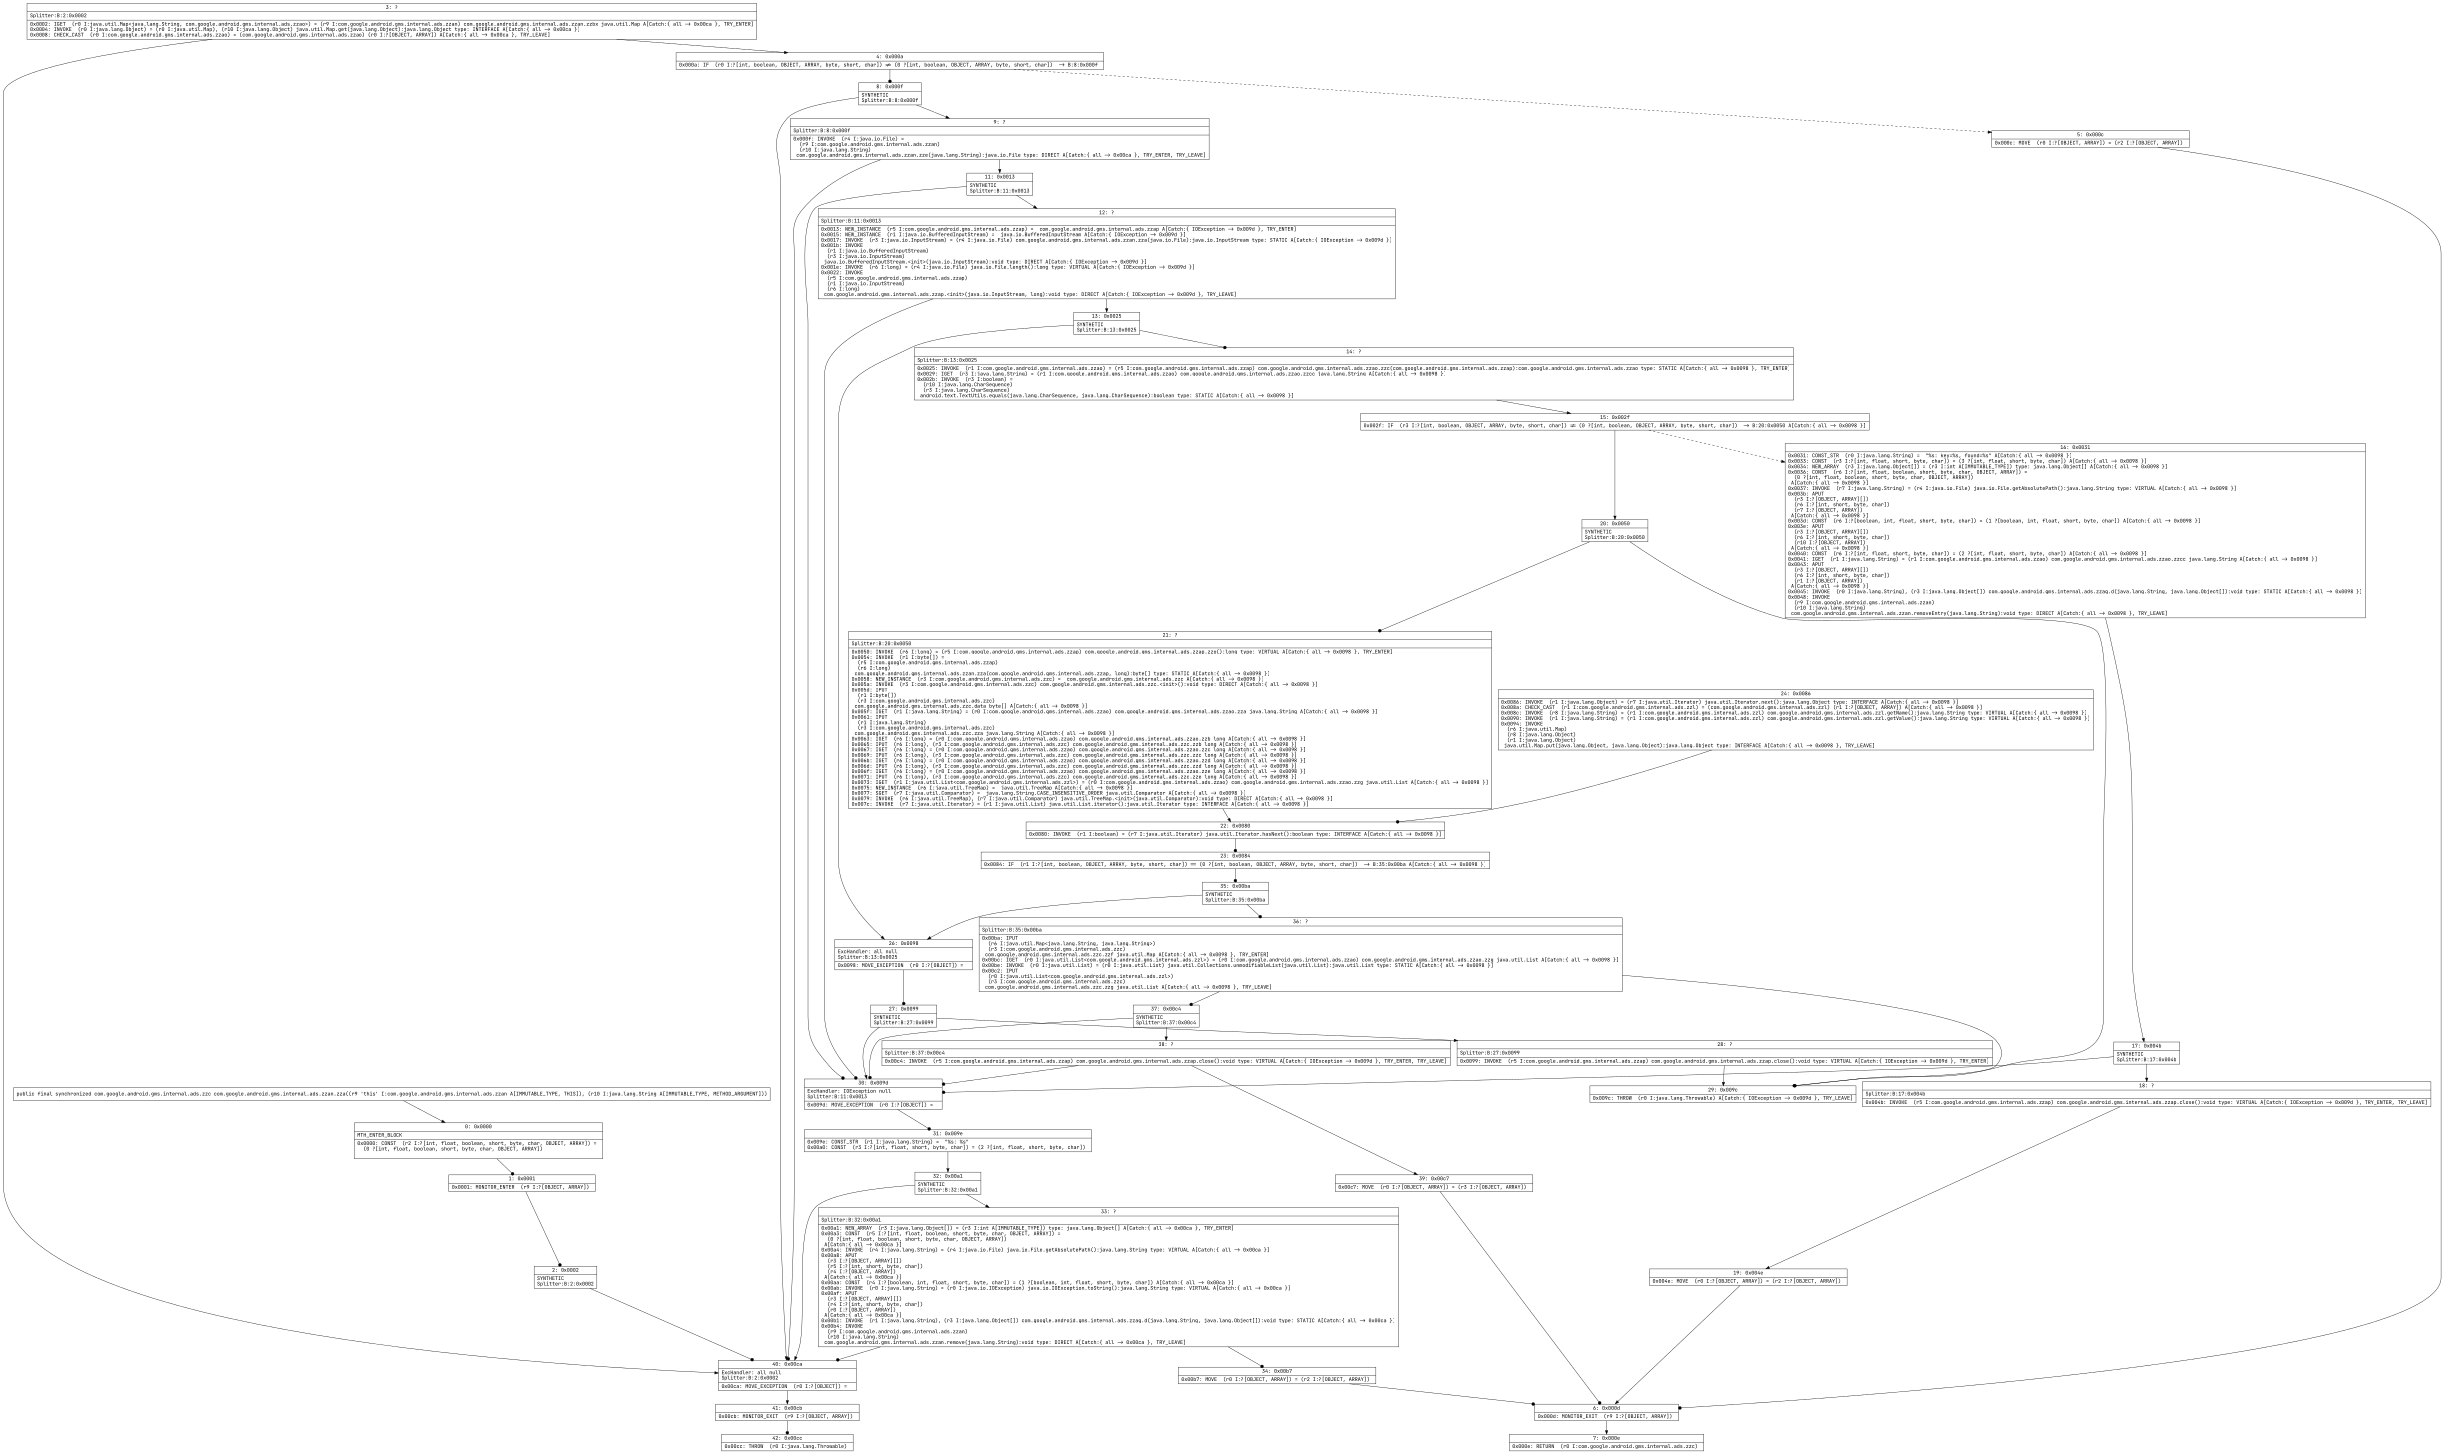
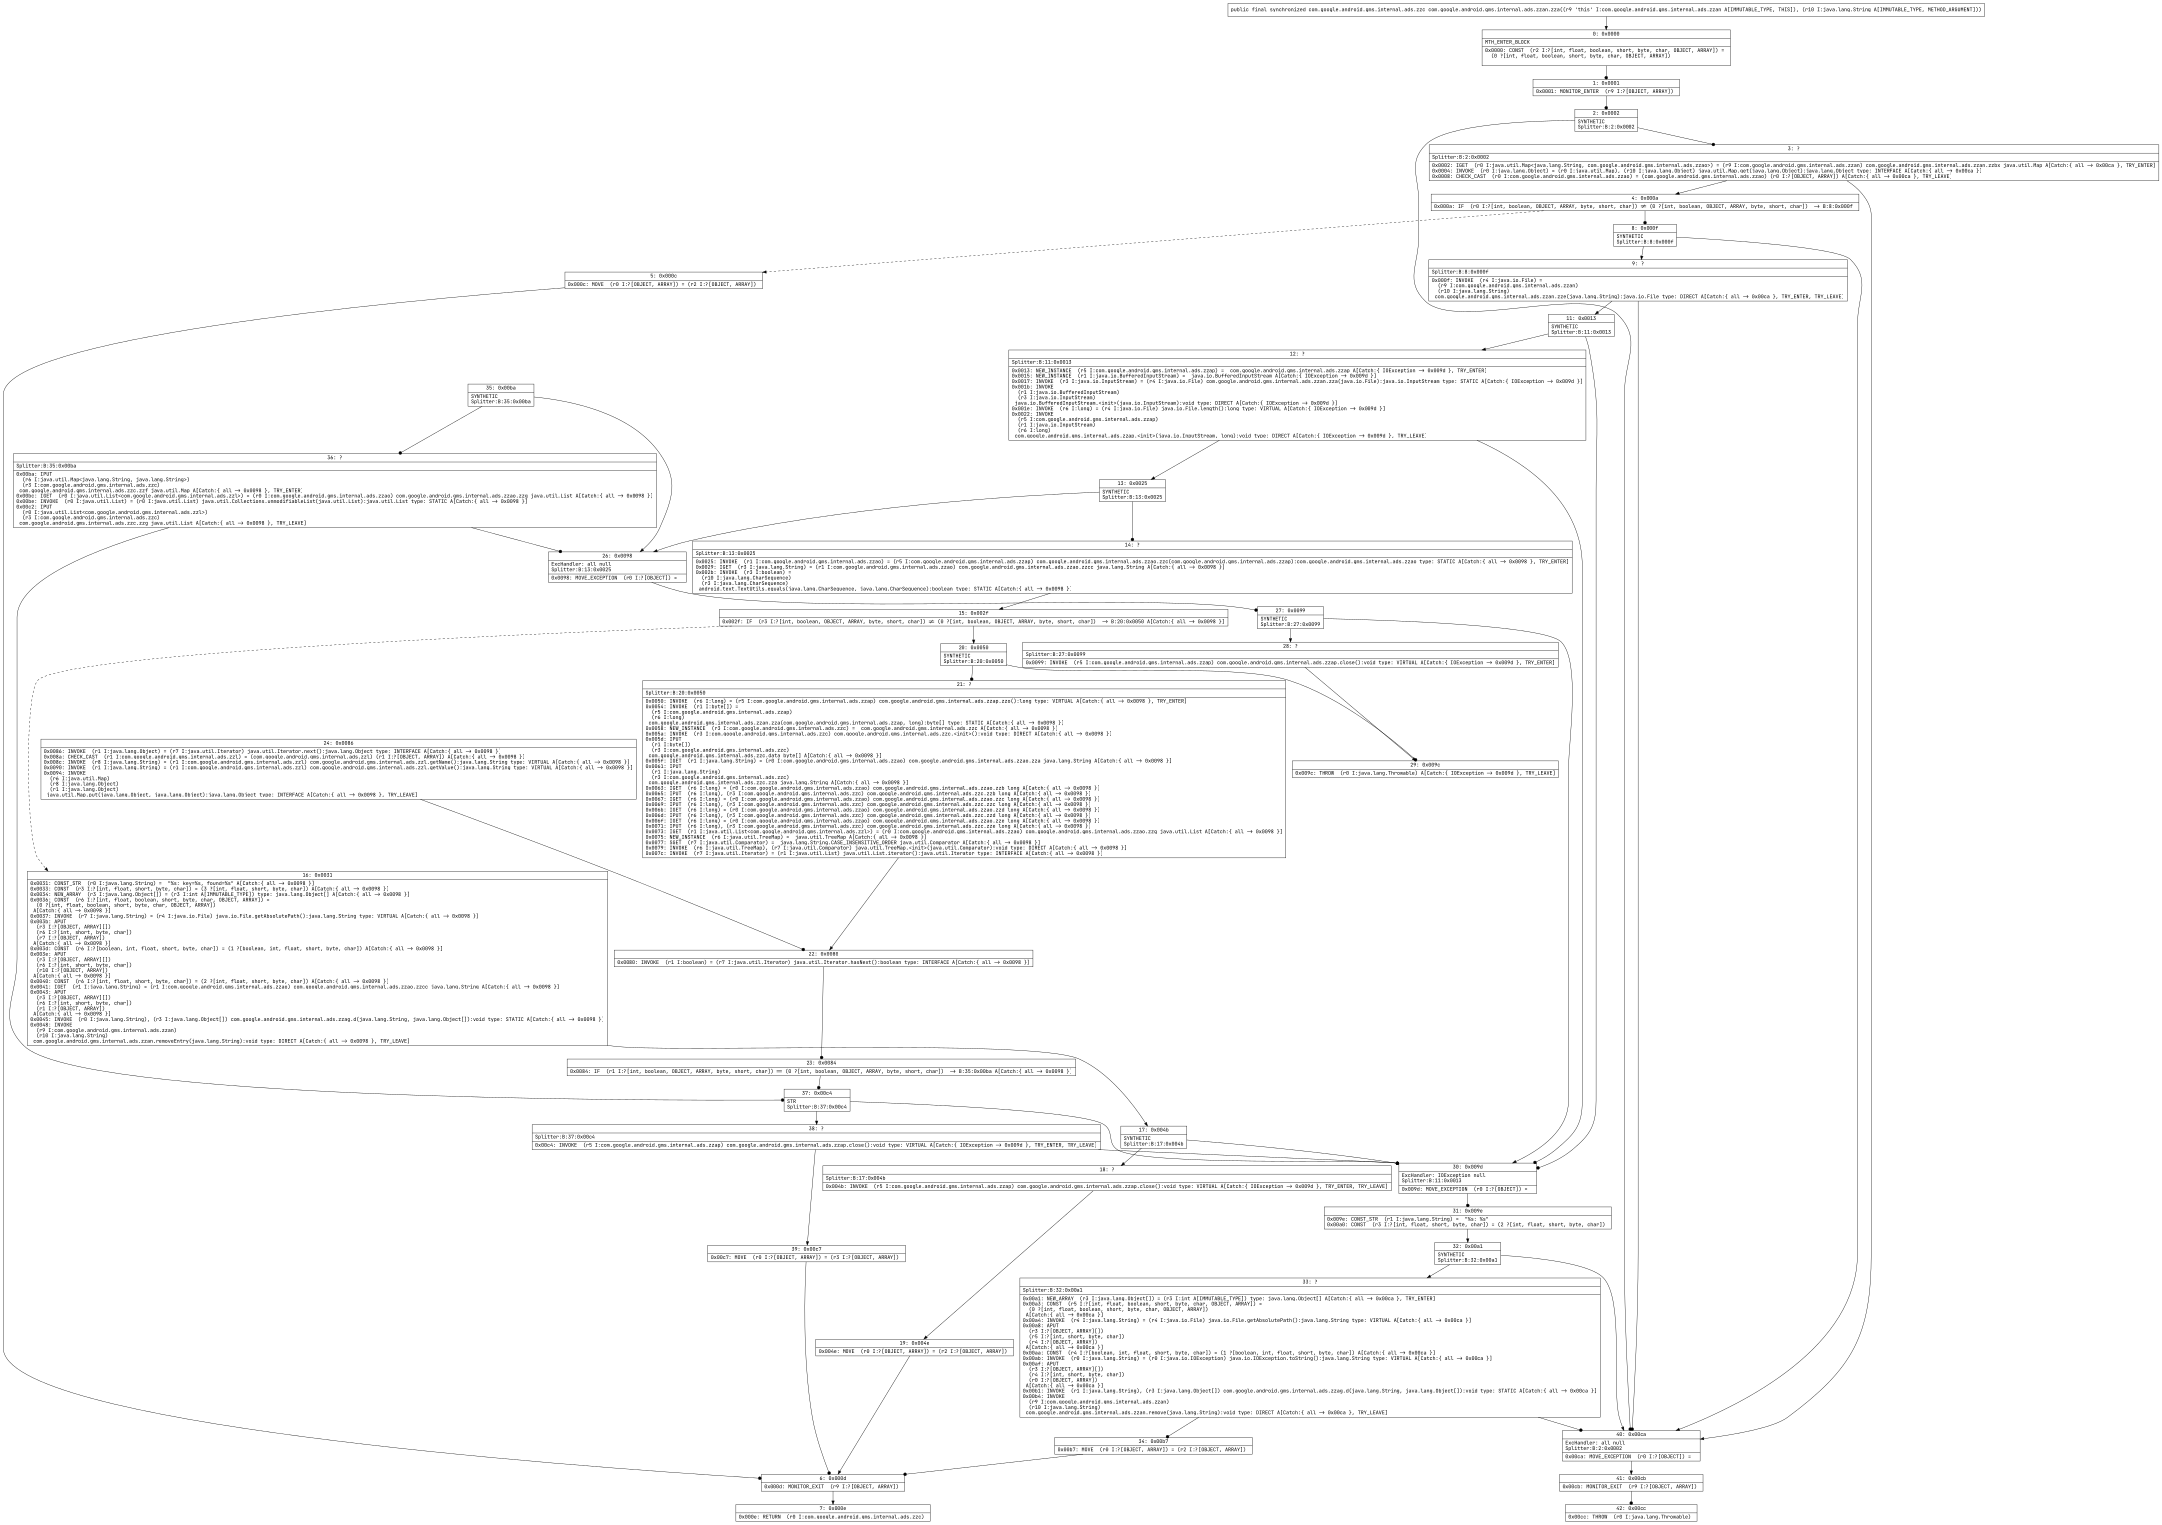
none -> (1675, 136)
(1235, 874) -> (820, 1081)
(1925, 1014) -> (515, 539)
(1150, 1017) -> (792, 1101)
